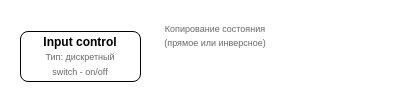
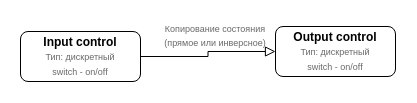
none -> (336, 52)
none -> (205, 57)
